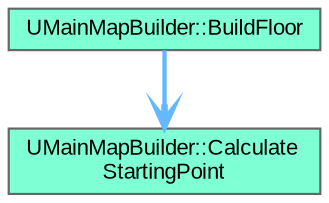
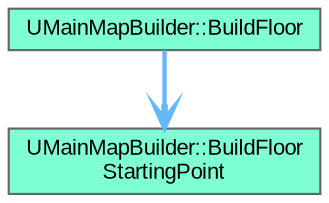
(165, 161) -> (165, 161)
